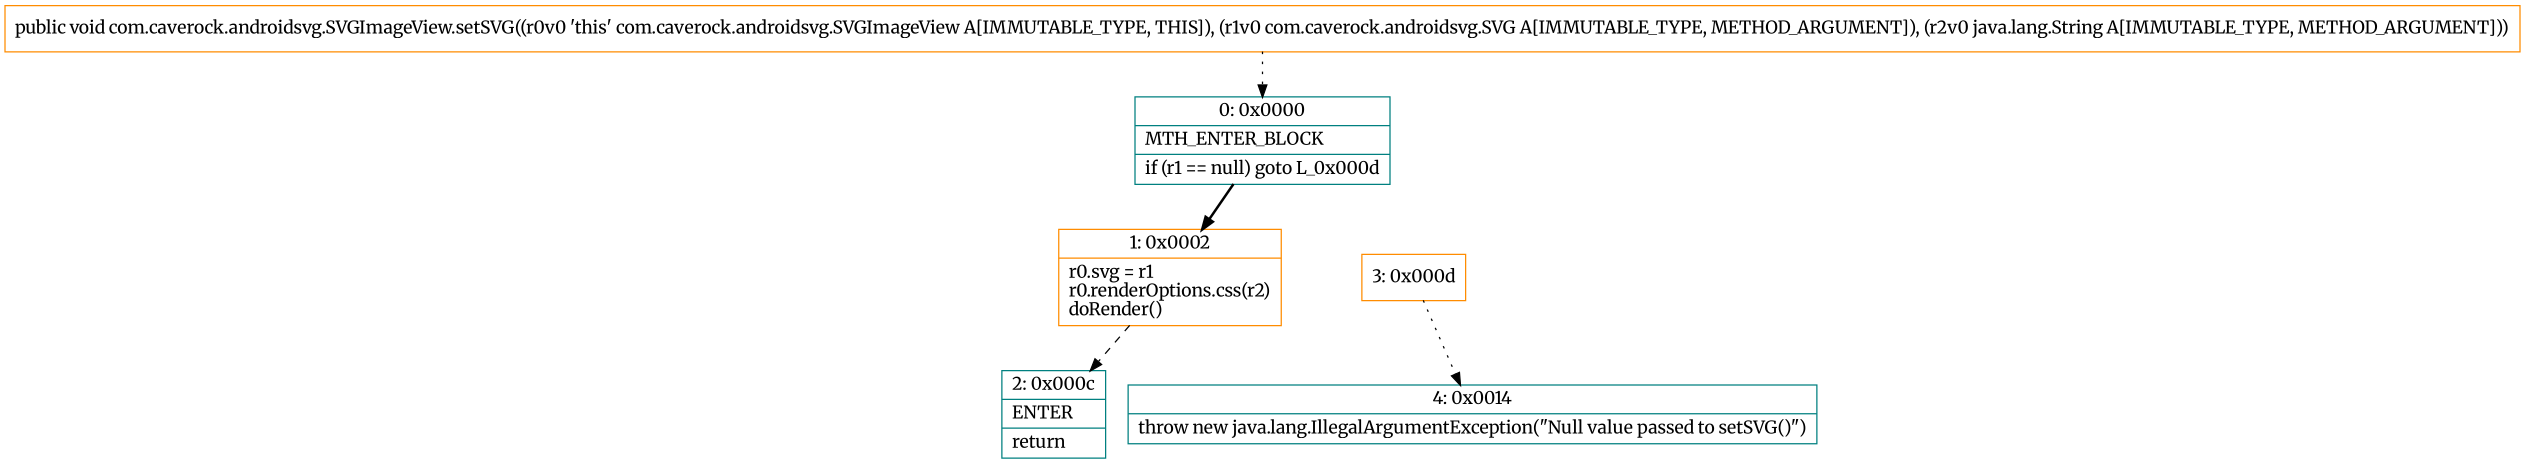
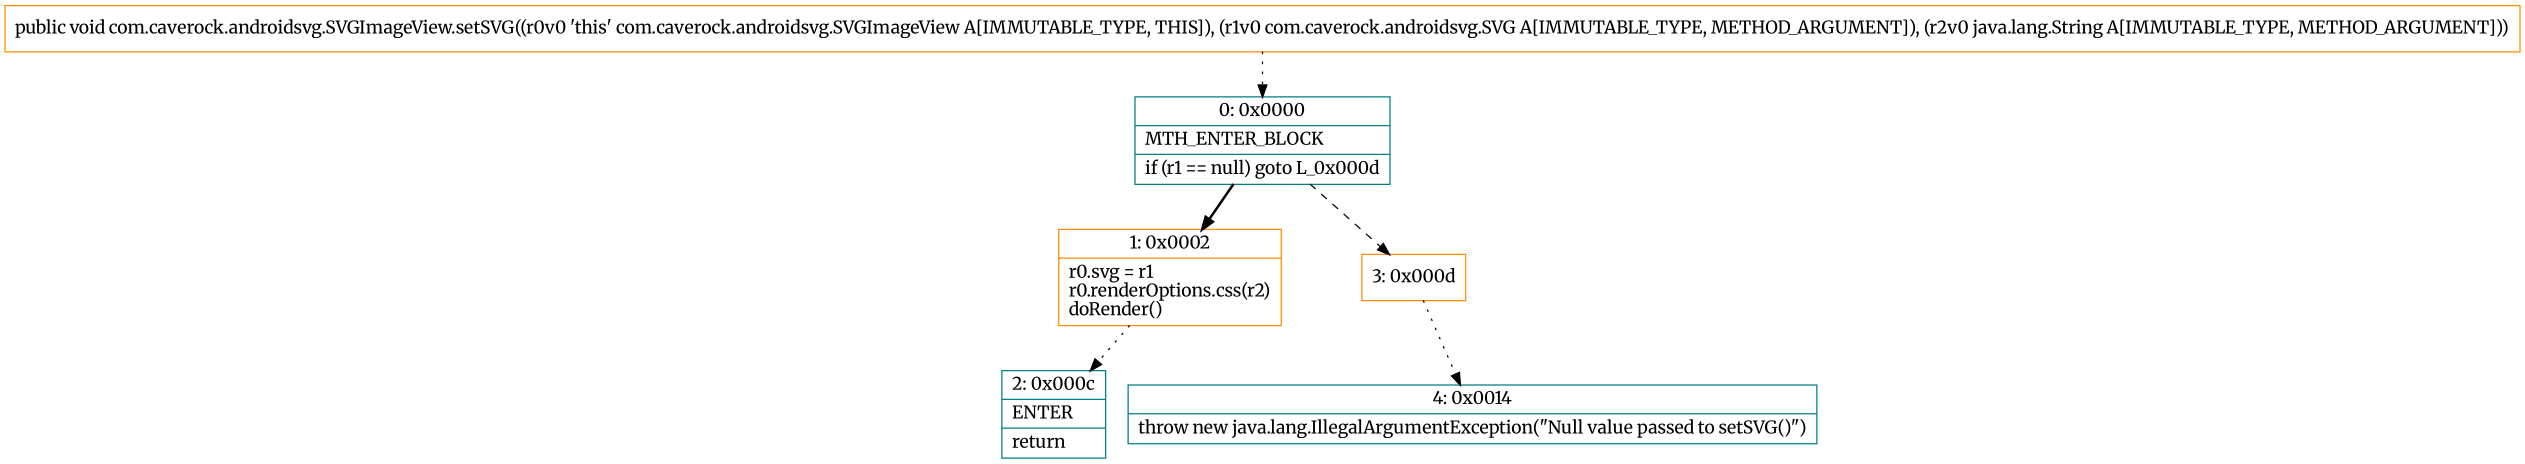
none -> (1345, 215)
(1114, 343) -> (1114, 343)
